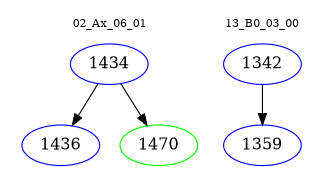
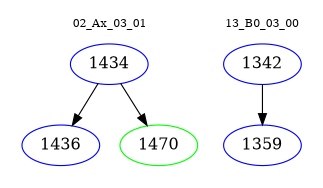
(110, 24) -> (110, 24)
